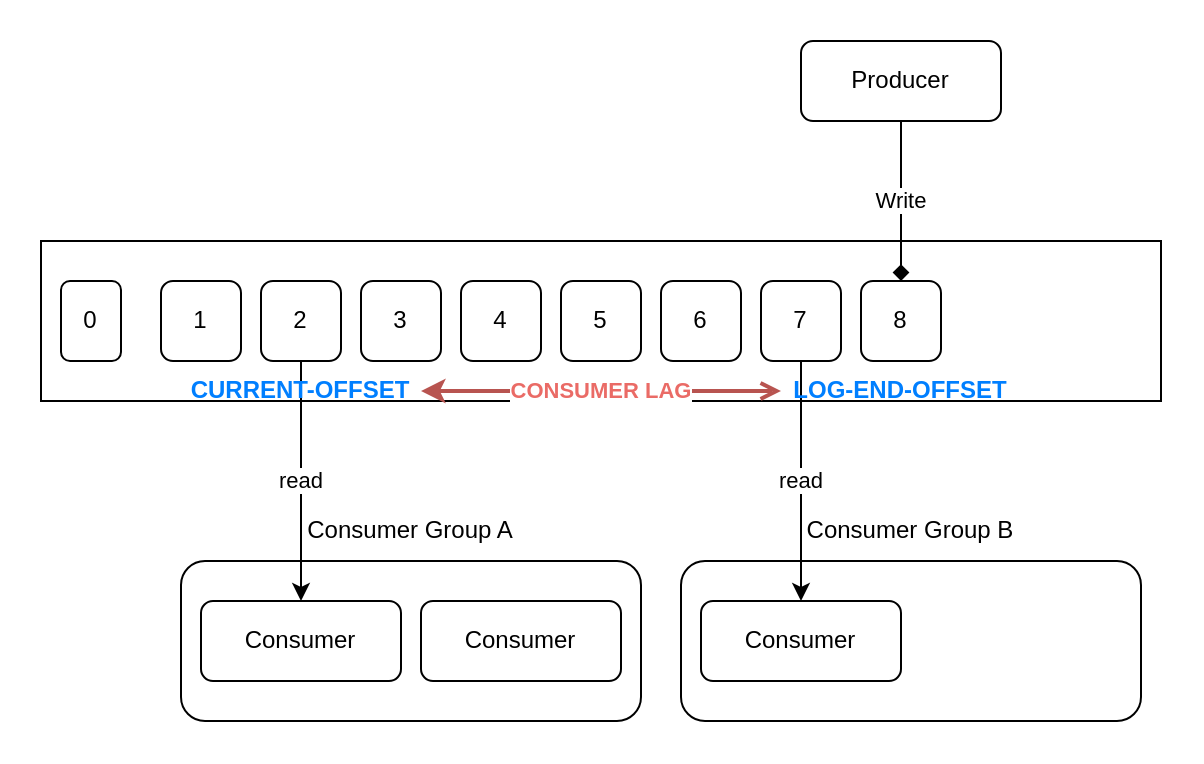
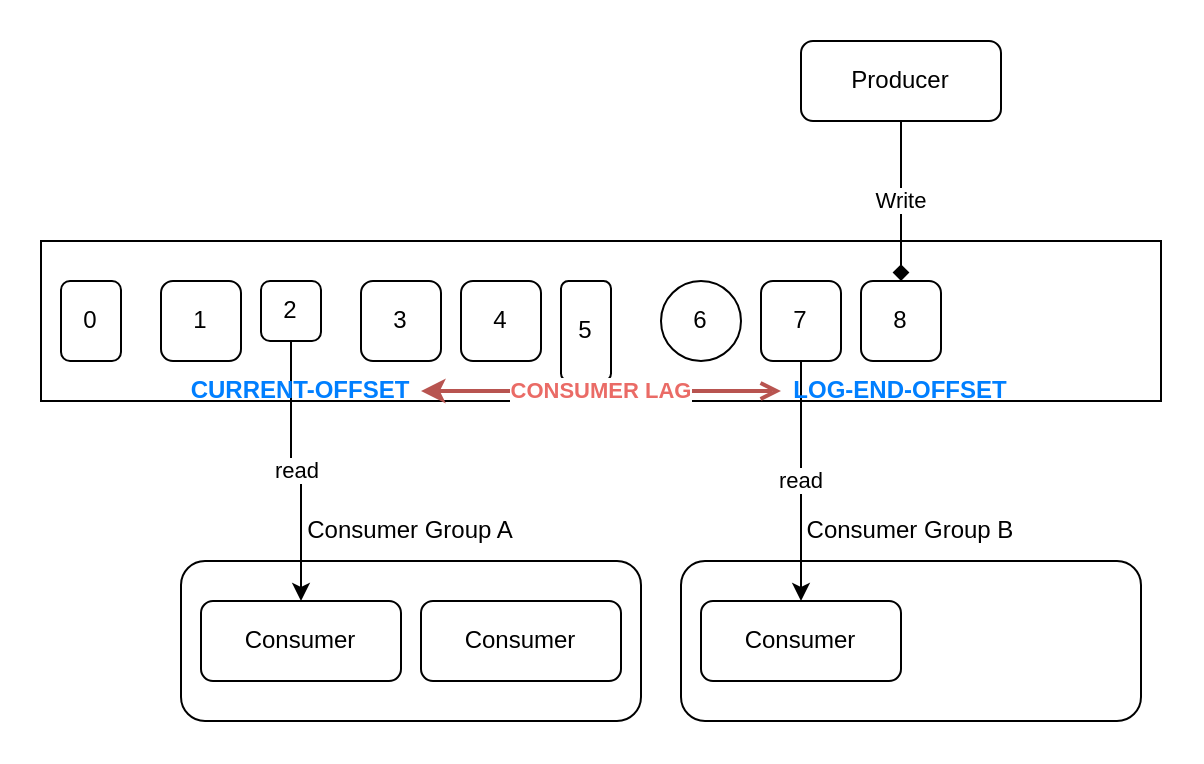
(301, 321) -> (291, 311)
(601, 321) -> (586, 331)
(701, 321) -> (701, 321)
